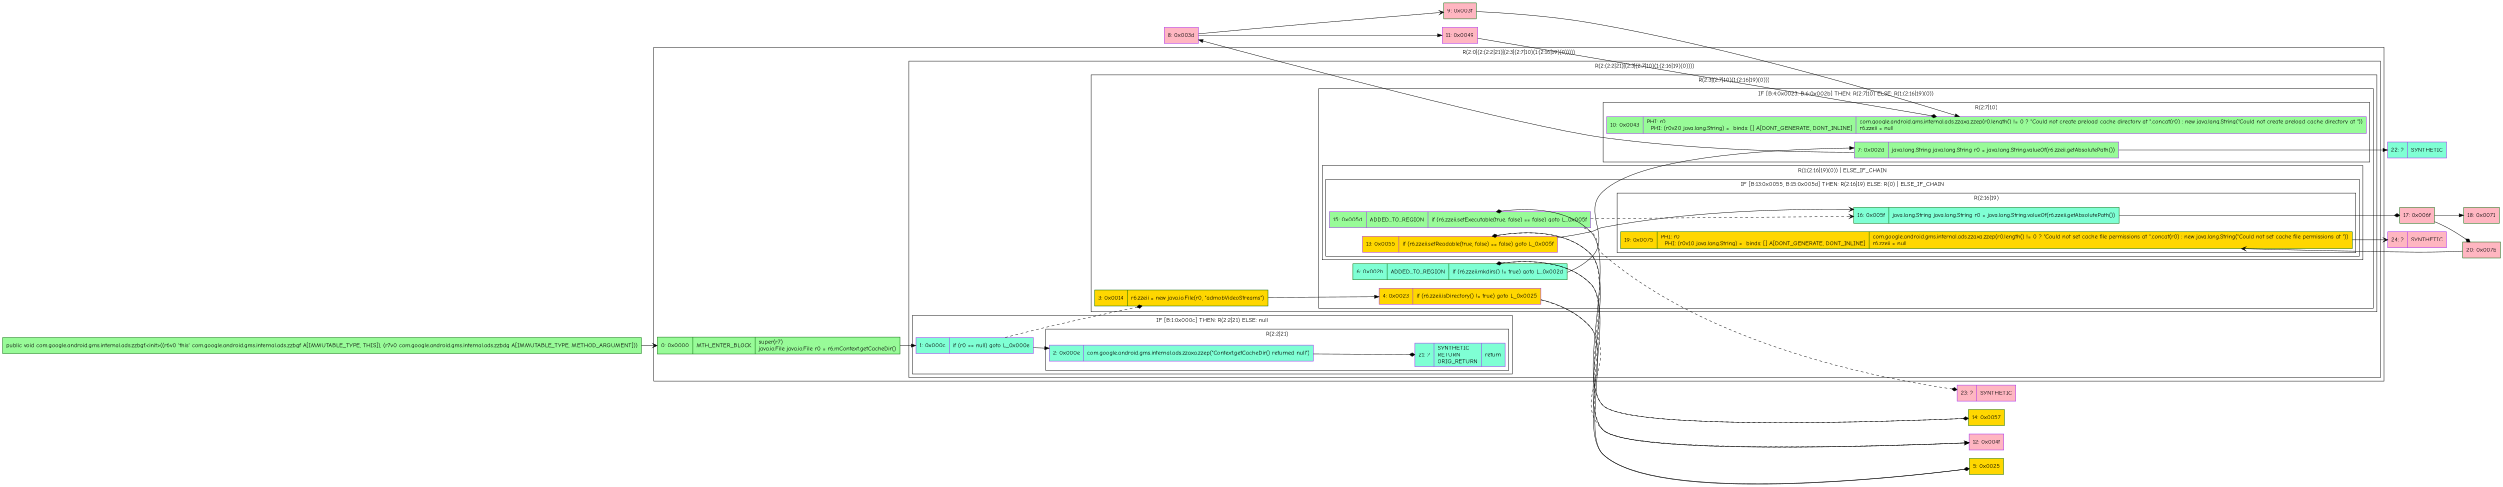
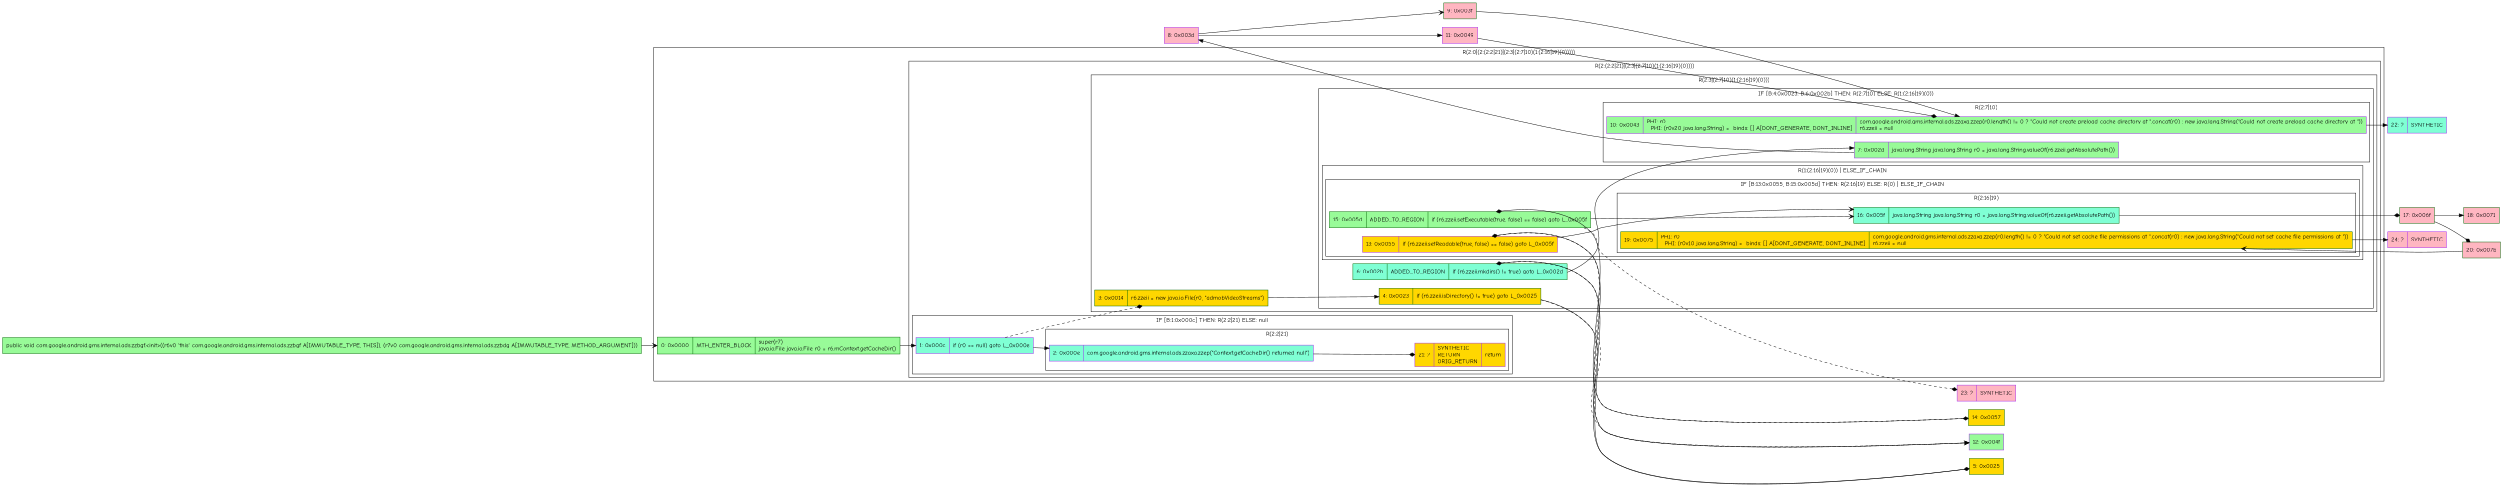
(2251, 150) -> (2375, 125)
(1720, 218) -> (1720, 218)
(1460, 220) -> (1460, 220)
(2368, 240) -> (2368, 240)
(1460, 296) -> (1460, 296)
(1460, 355) -> (1460, 355)
(1986, 442) -> (1986, 442)
